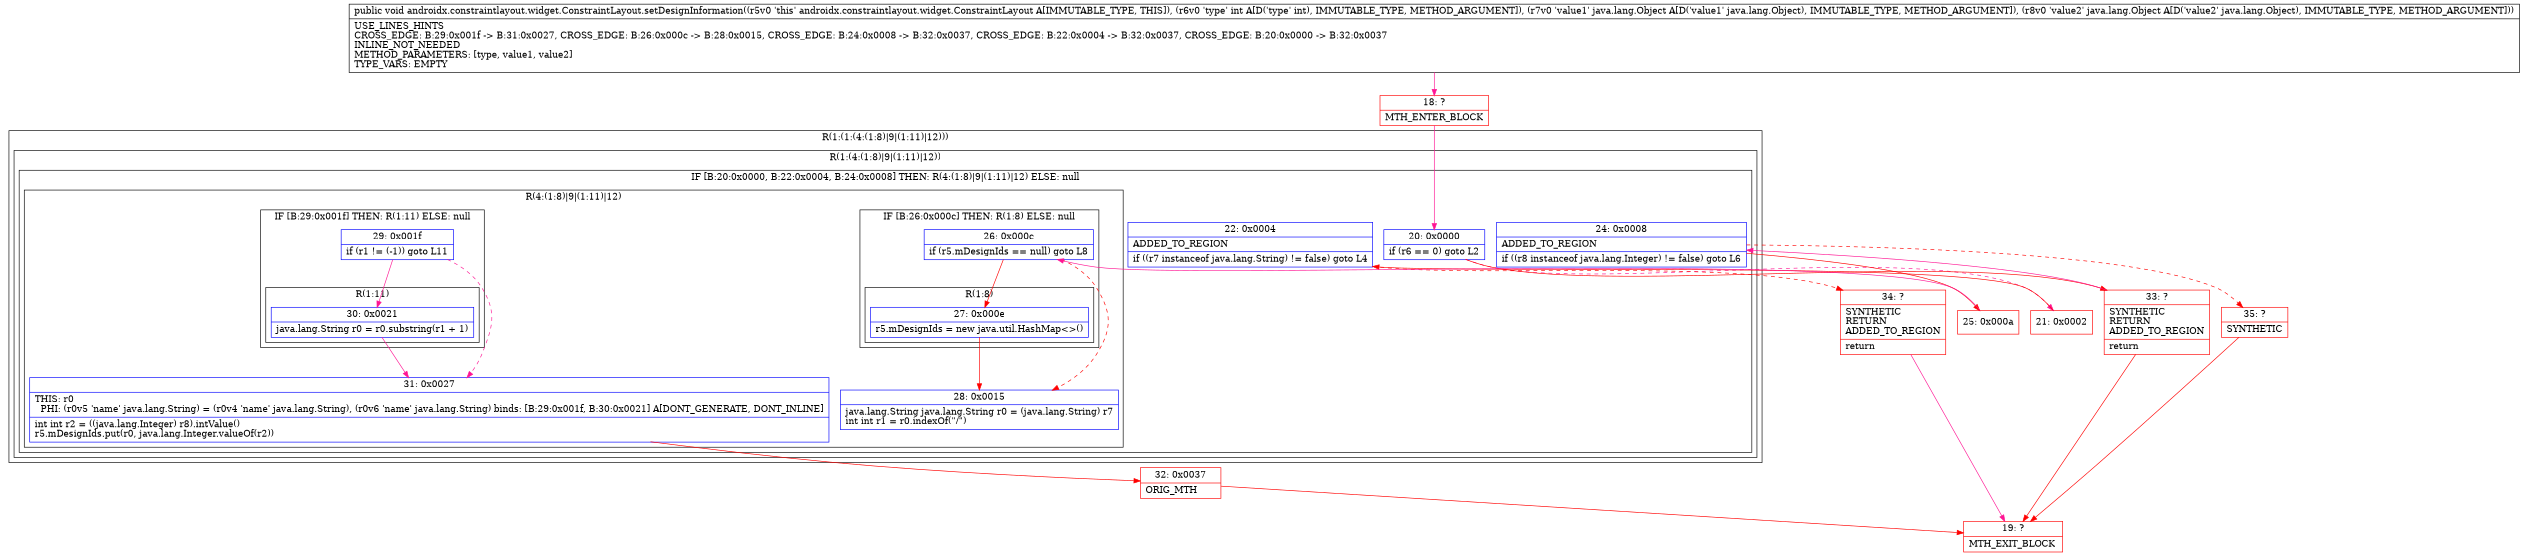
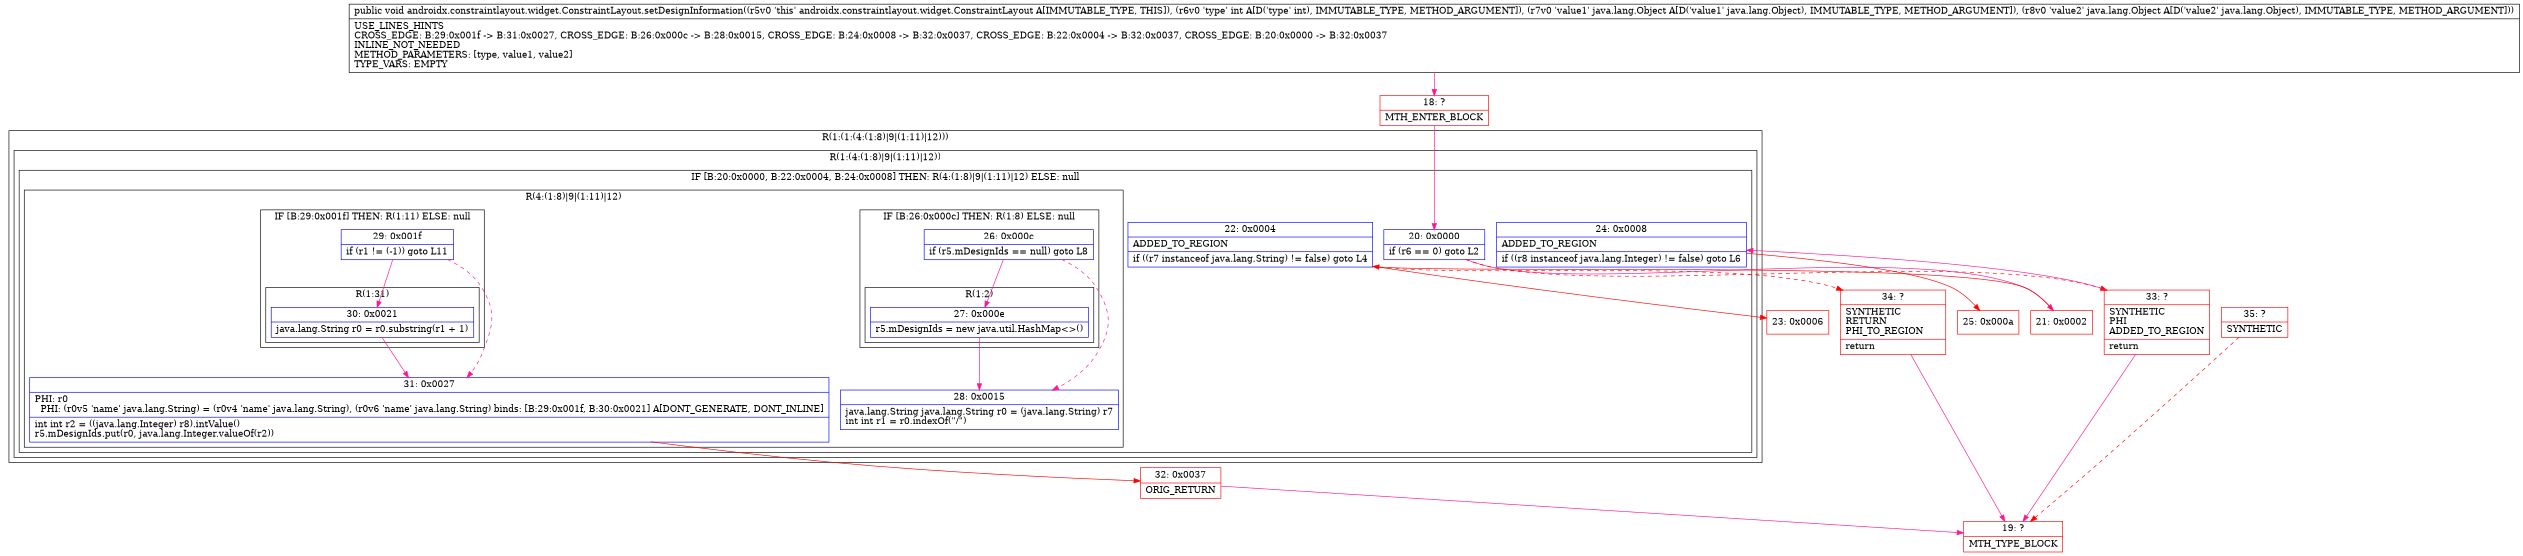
(1996, 253) -> none
(1835, 267) -> (1835, 267)
(1364, 270) -> none
(1783, 273) -> (1783, 273)
(995, 281) -> (995, 281)
(372, 295) -> (372, 295)
(979, 295) -> (979, 295)
none -> (1798, 322)
(2130, 322) -> (2118, 322)
(1108, 324) -> (1108, 324)
(1893, 331) -> (1884, 331)
(979, 360) -> (979, 360)
(56, 400) -> (53, 400)
(2138, 428) -> (2138, 428)
(2081, 435) -> (2081, 435)
(1171, 490) -> (1181, 490)
(1589, 509) -> (1589, 509)
(2012, 544) -> (2013, 544)
